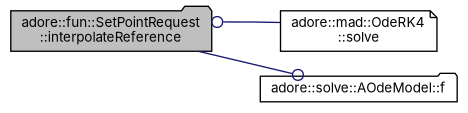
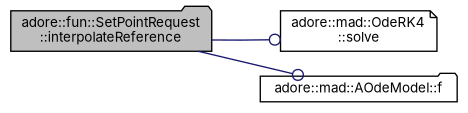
(252, 22) -> (241, 40)
(359, 89) -> (359, 89)
